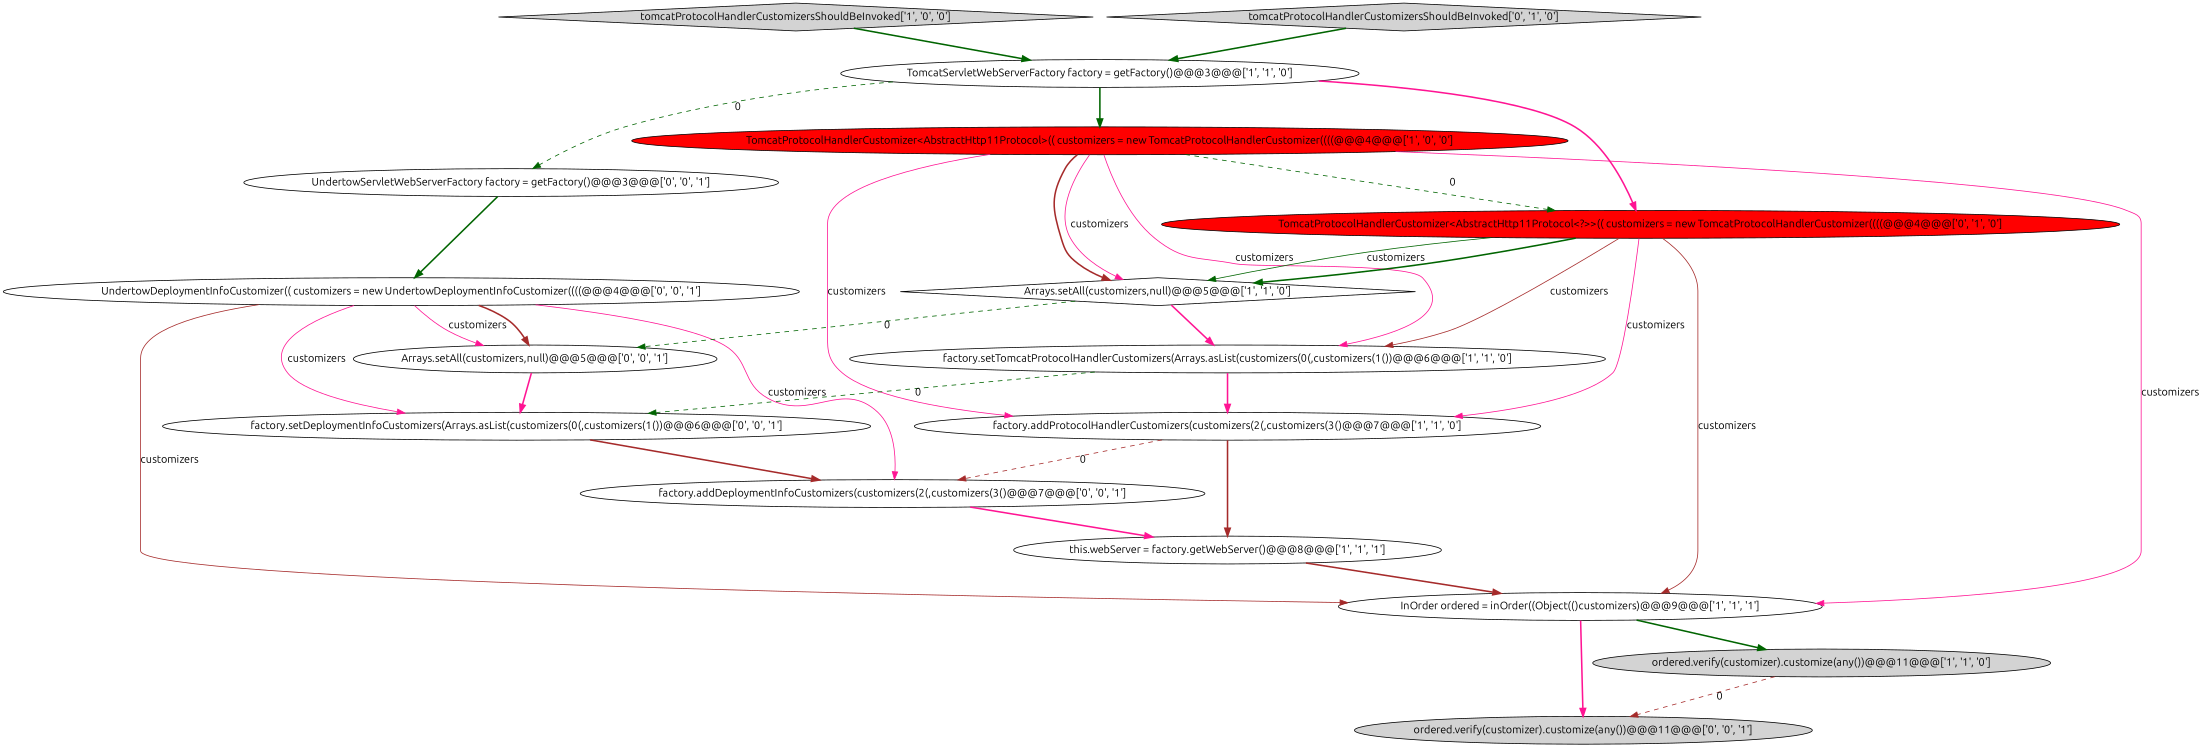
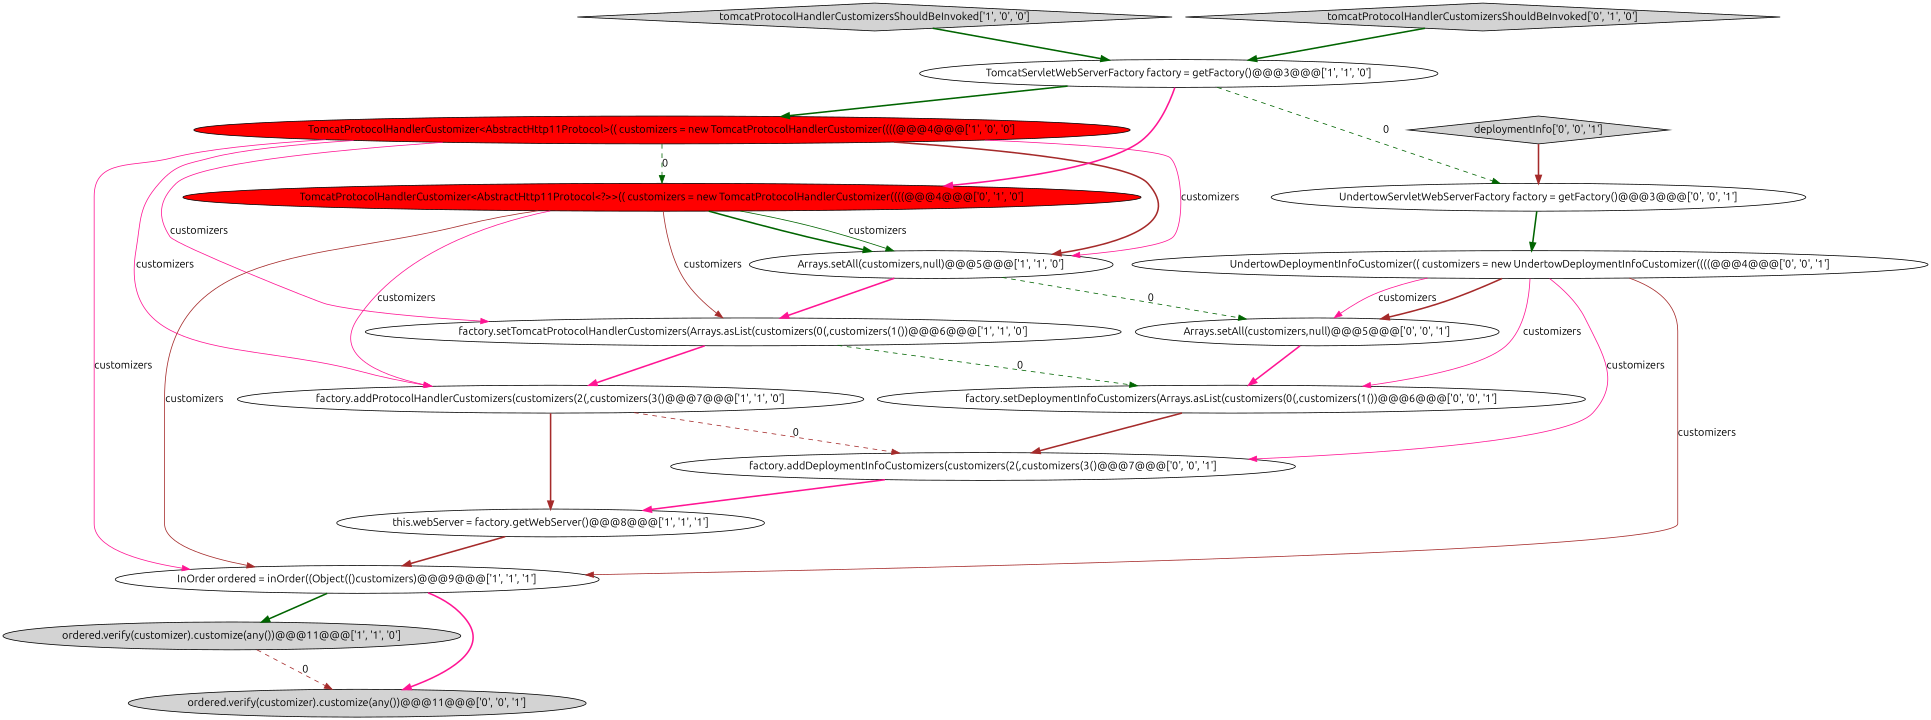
none -> (1538, 130)
(1158, 292) -> (931, 265)
